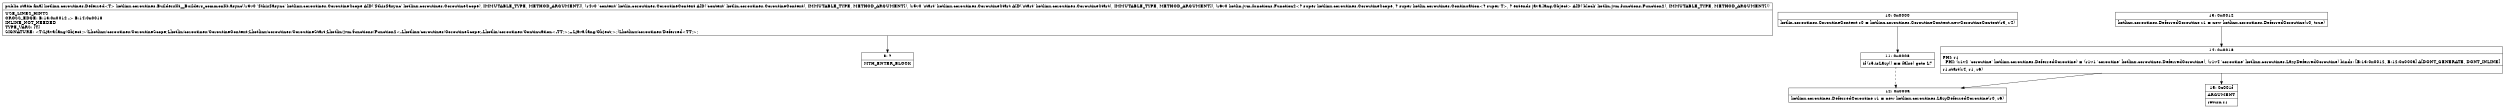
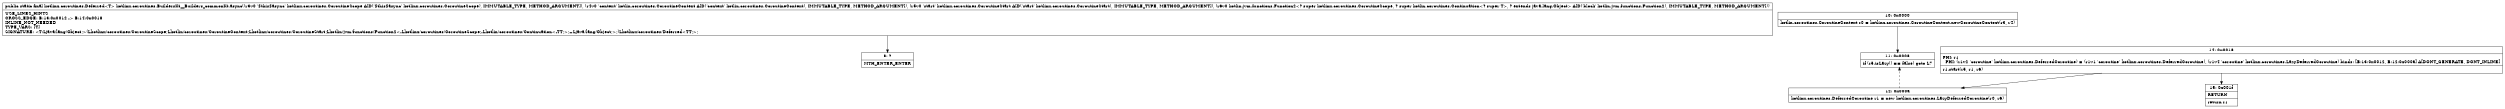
(2222, 19) -> none
(888, 64) -> (888, 64)
(1963, 69) -> (1963, 69)
(1896, 76) -> (1900, 79)
(2222, 95) -> (2218, 95)
